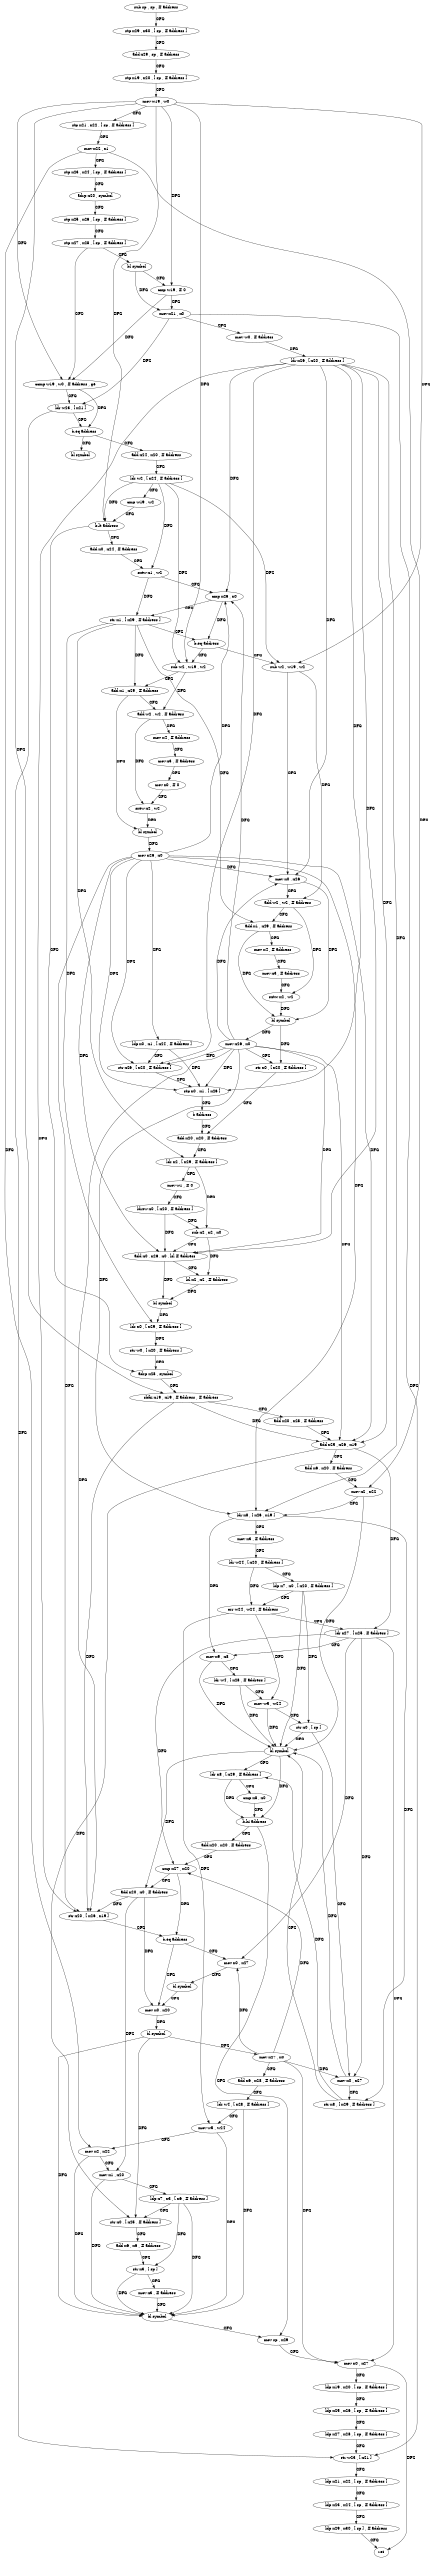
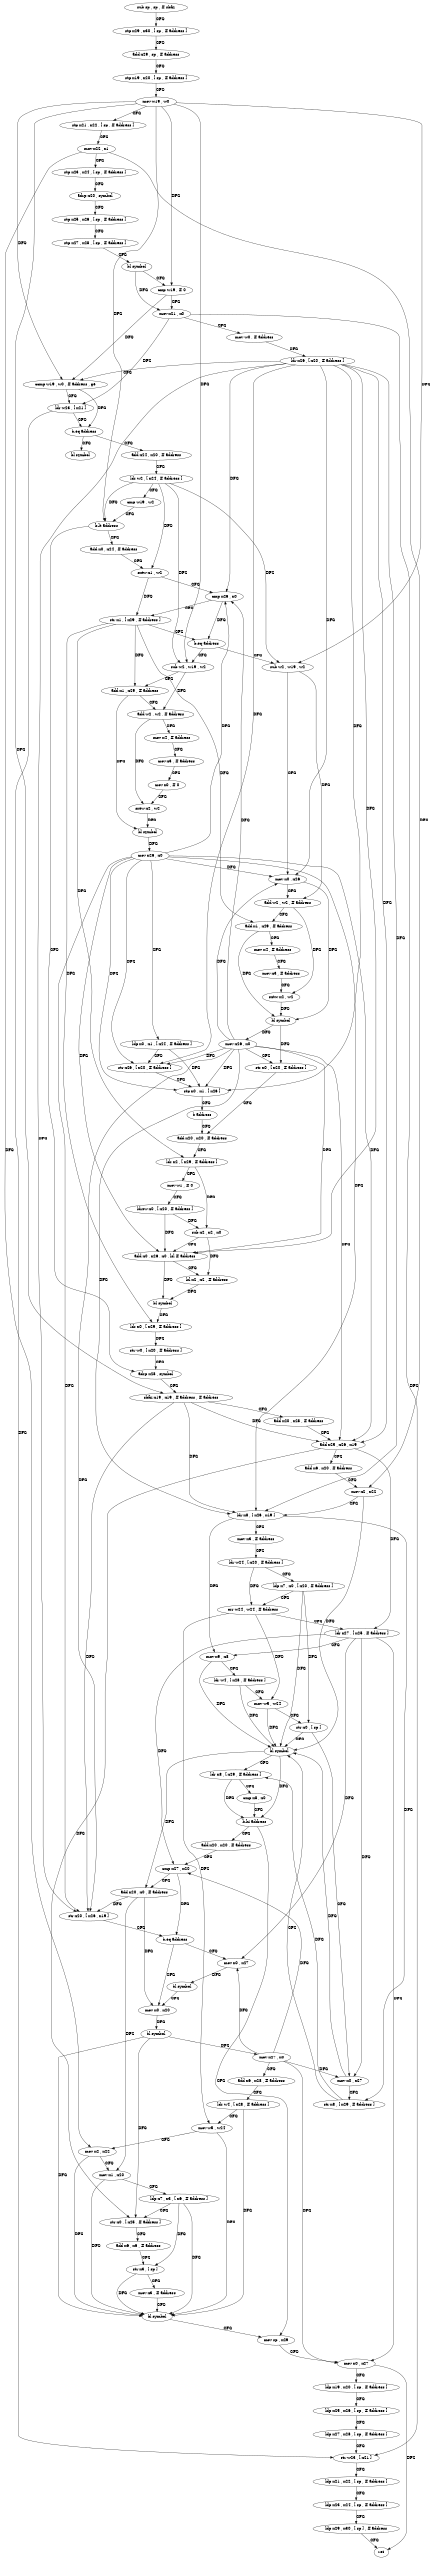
(156, 8) -> (156, 8)
(75, 311) -> (181, 365)
none -> (189, 1472)
